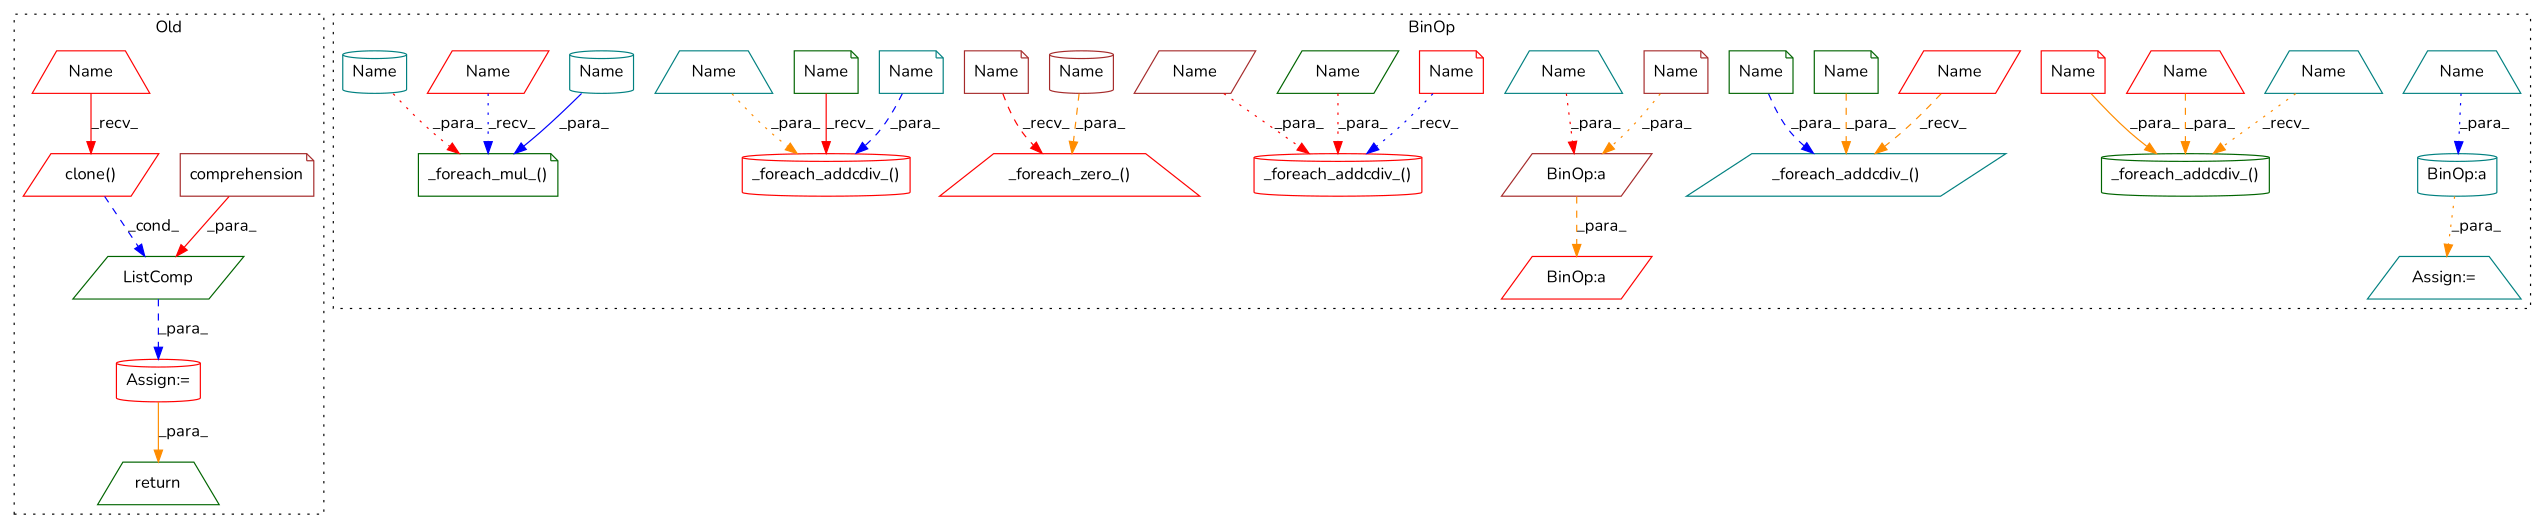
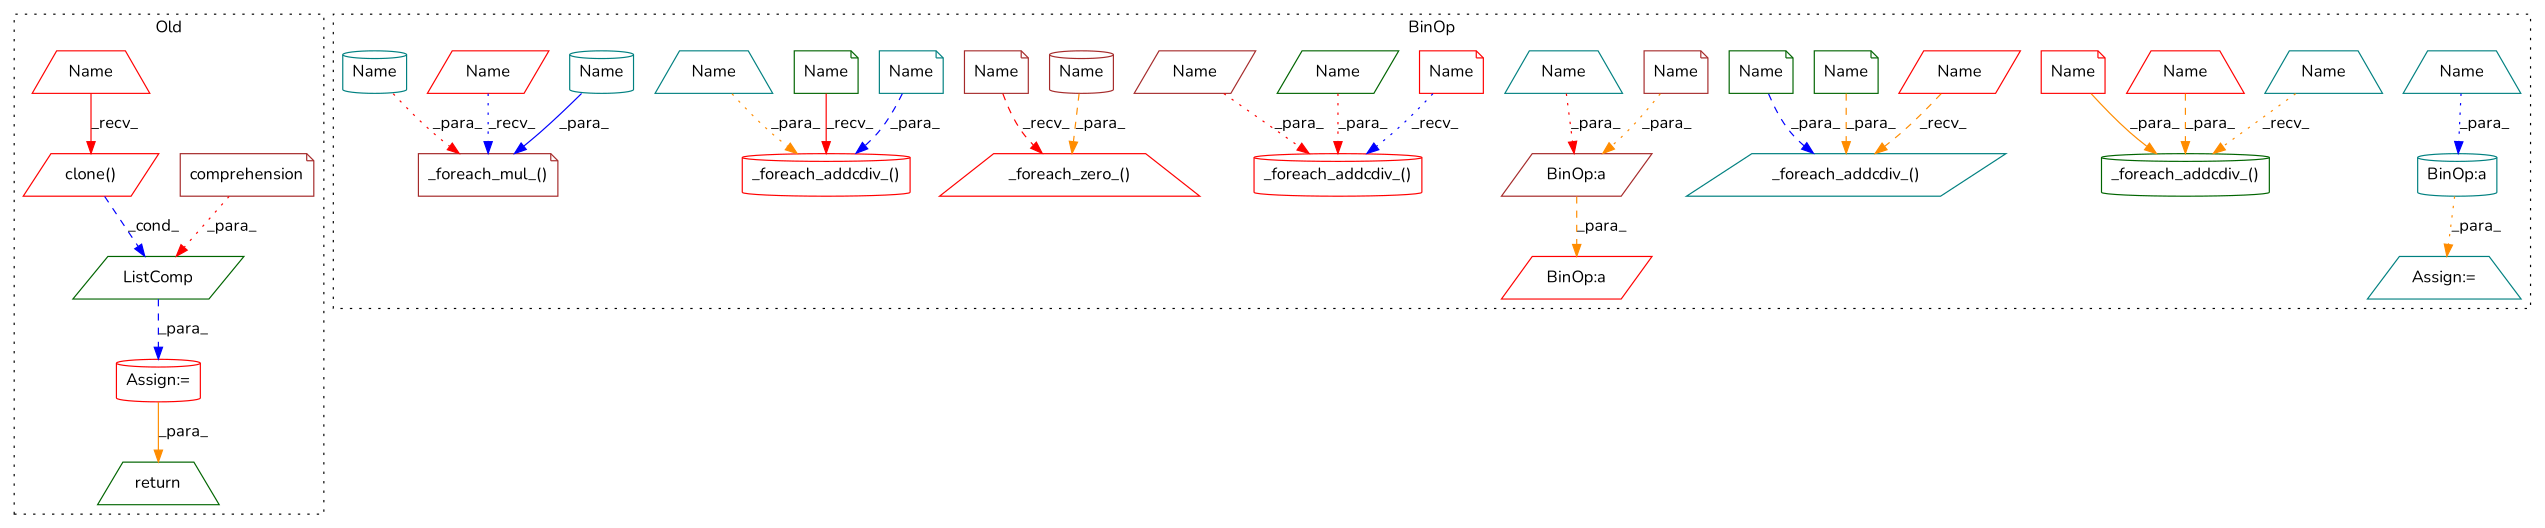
(488, 175) -> (488, 175)
(207, 222) -> (207, 222)
